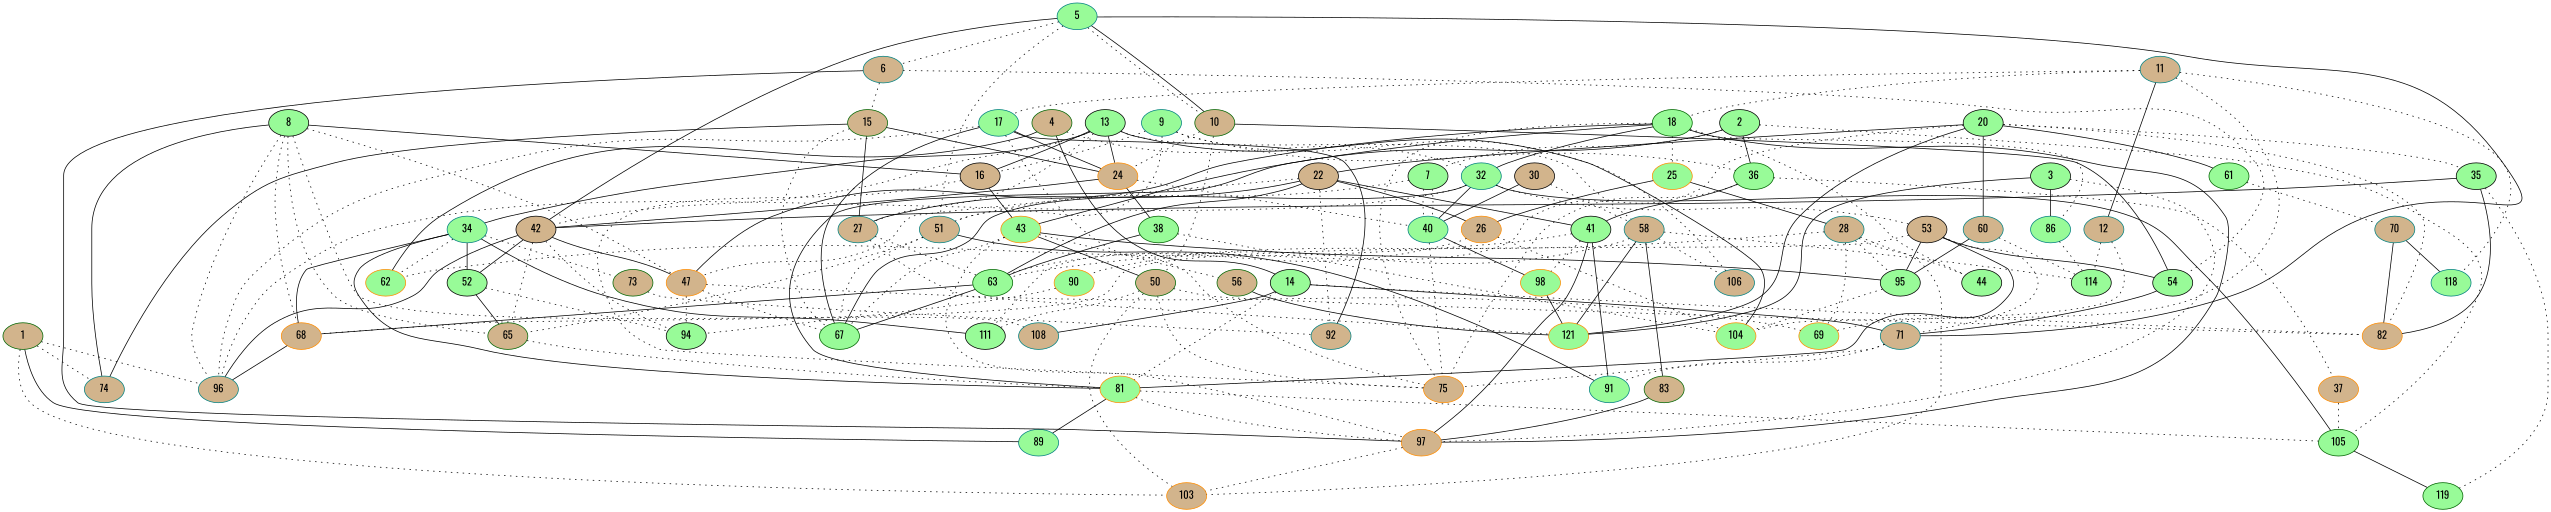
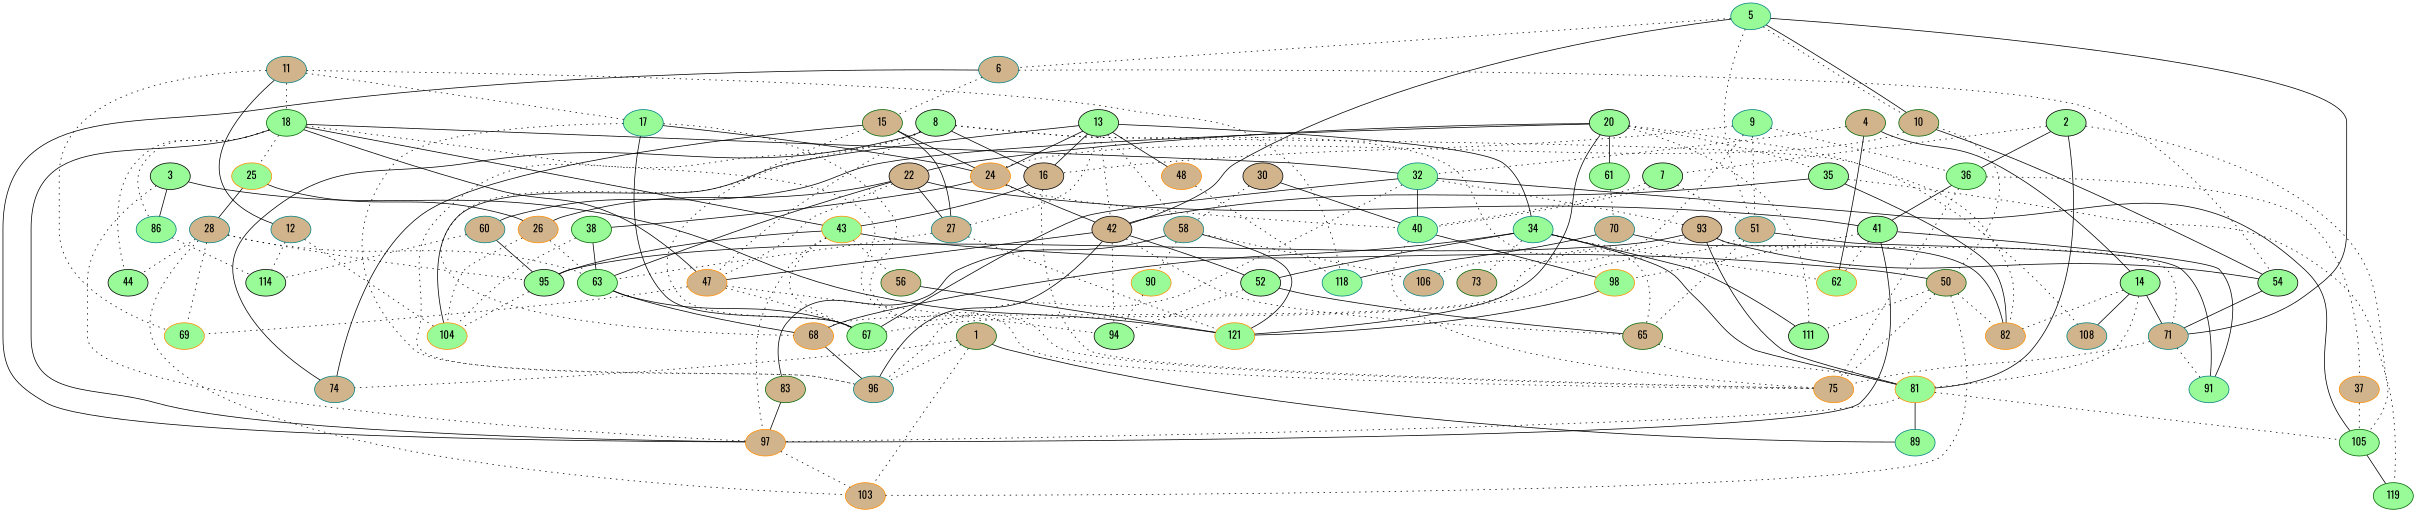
none -> (1181, 176)
(1927, 229) -> (1702, 229)
(1858, 252) -> none
(1331, 336) -> none
